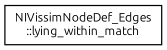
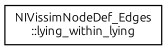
(83, 25) -> (83, 25)
